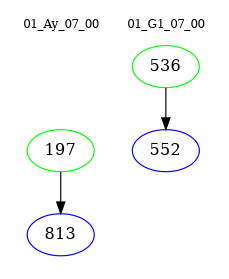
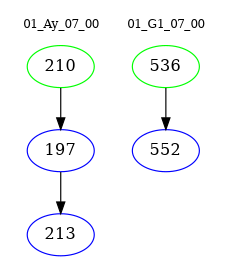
none -> (61, 67)
(61, 151) -> (61, 151)
(61, 235) -> (61, 235)
